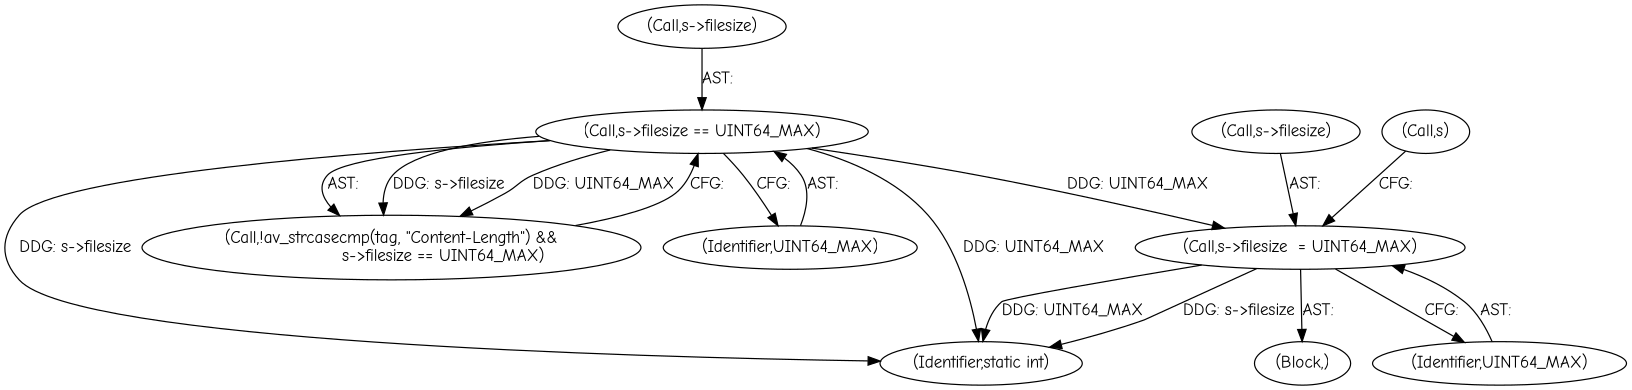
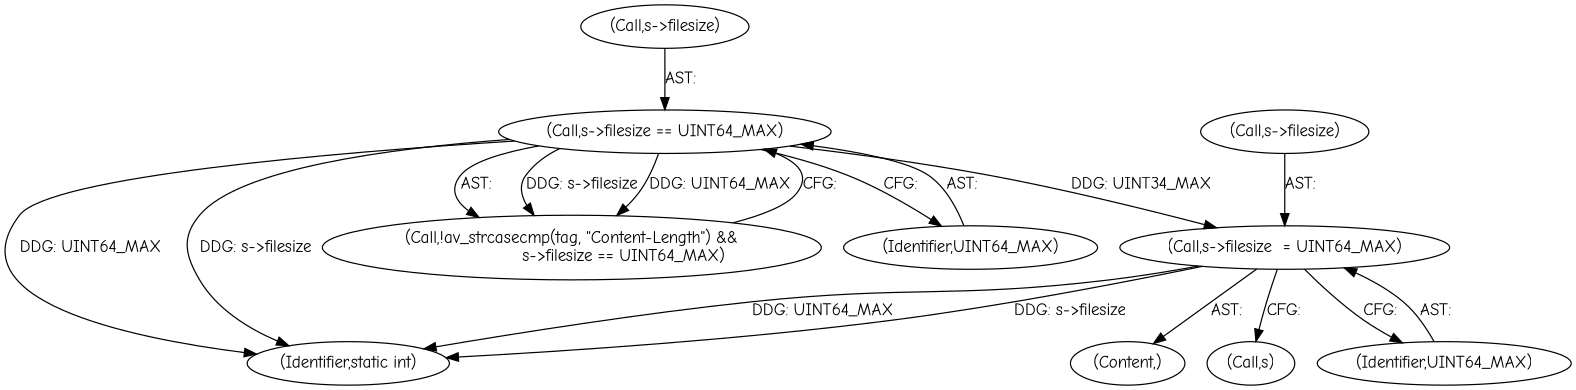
(1138, 184) -> (1142, 184)
(1369, 184) -> (1267, 299)
(1303, 363) -> (1128, 363)
